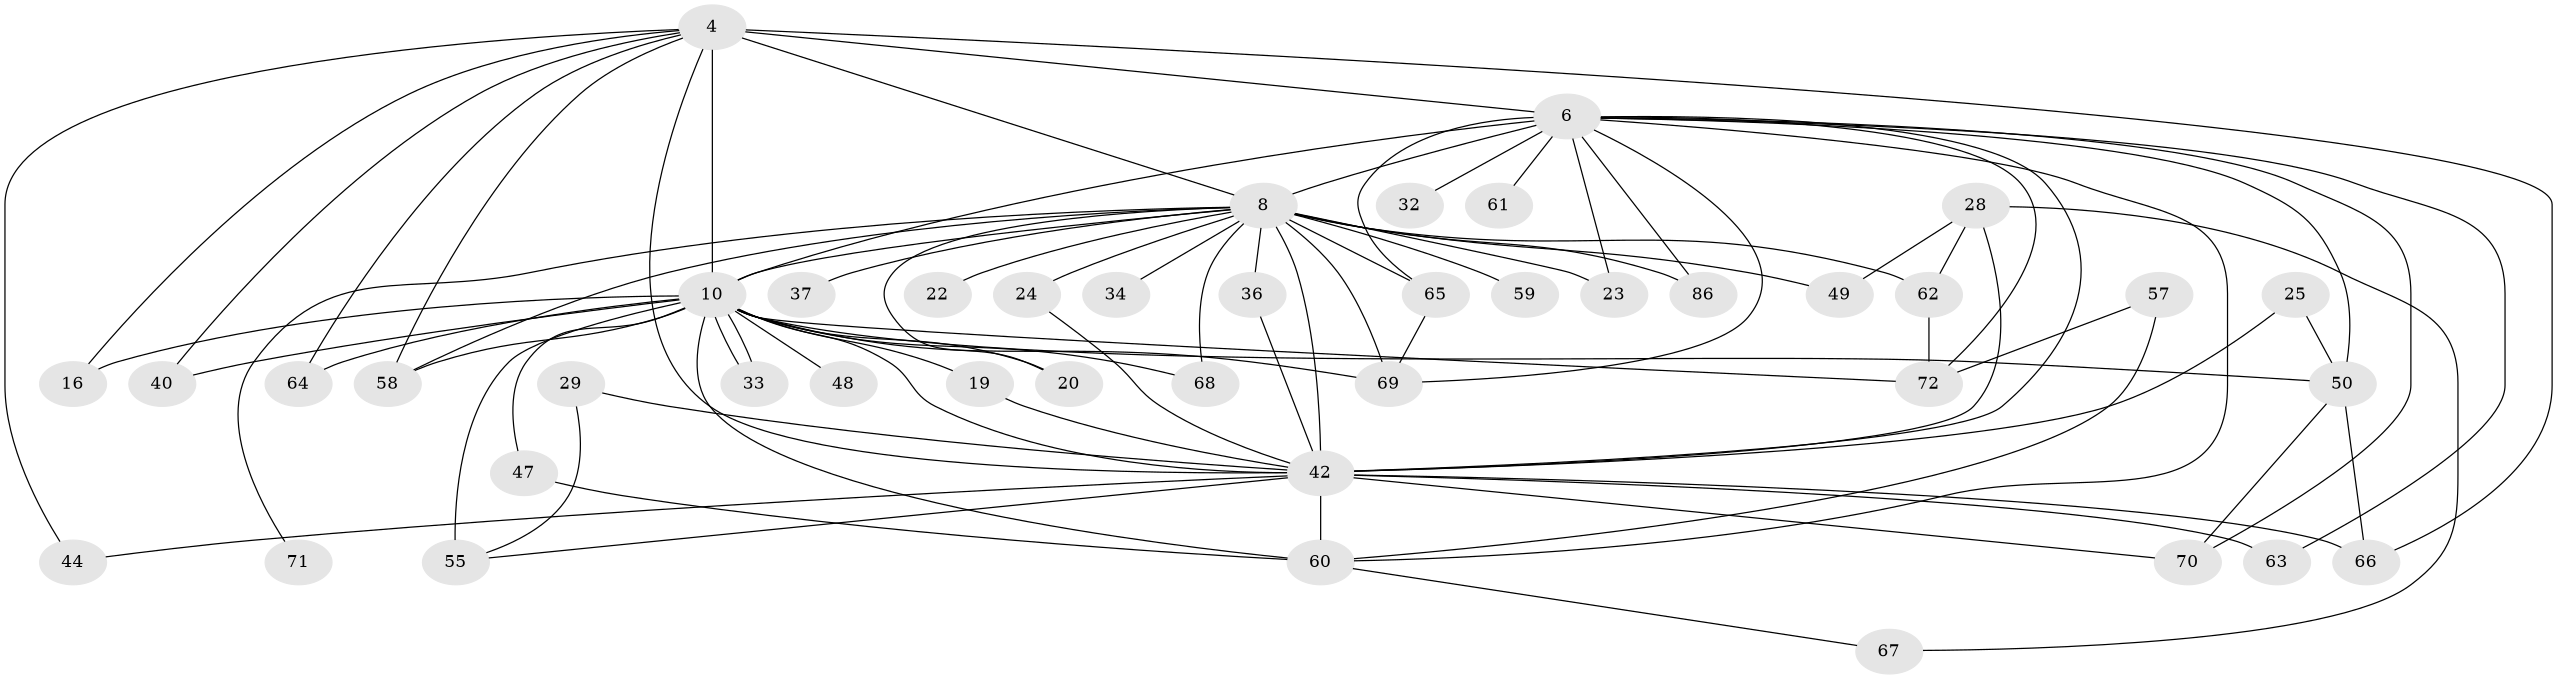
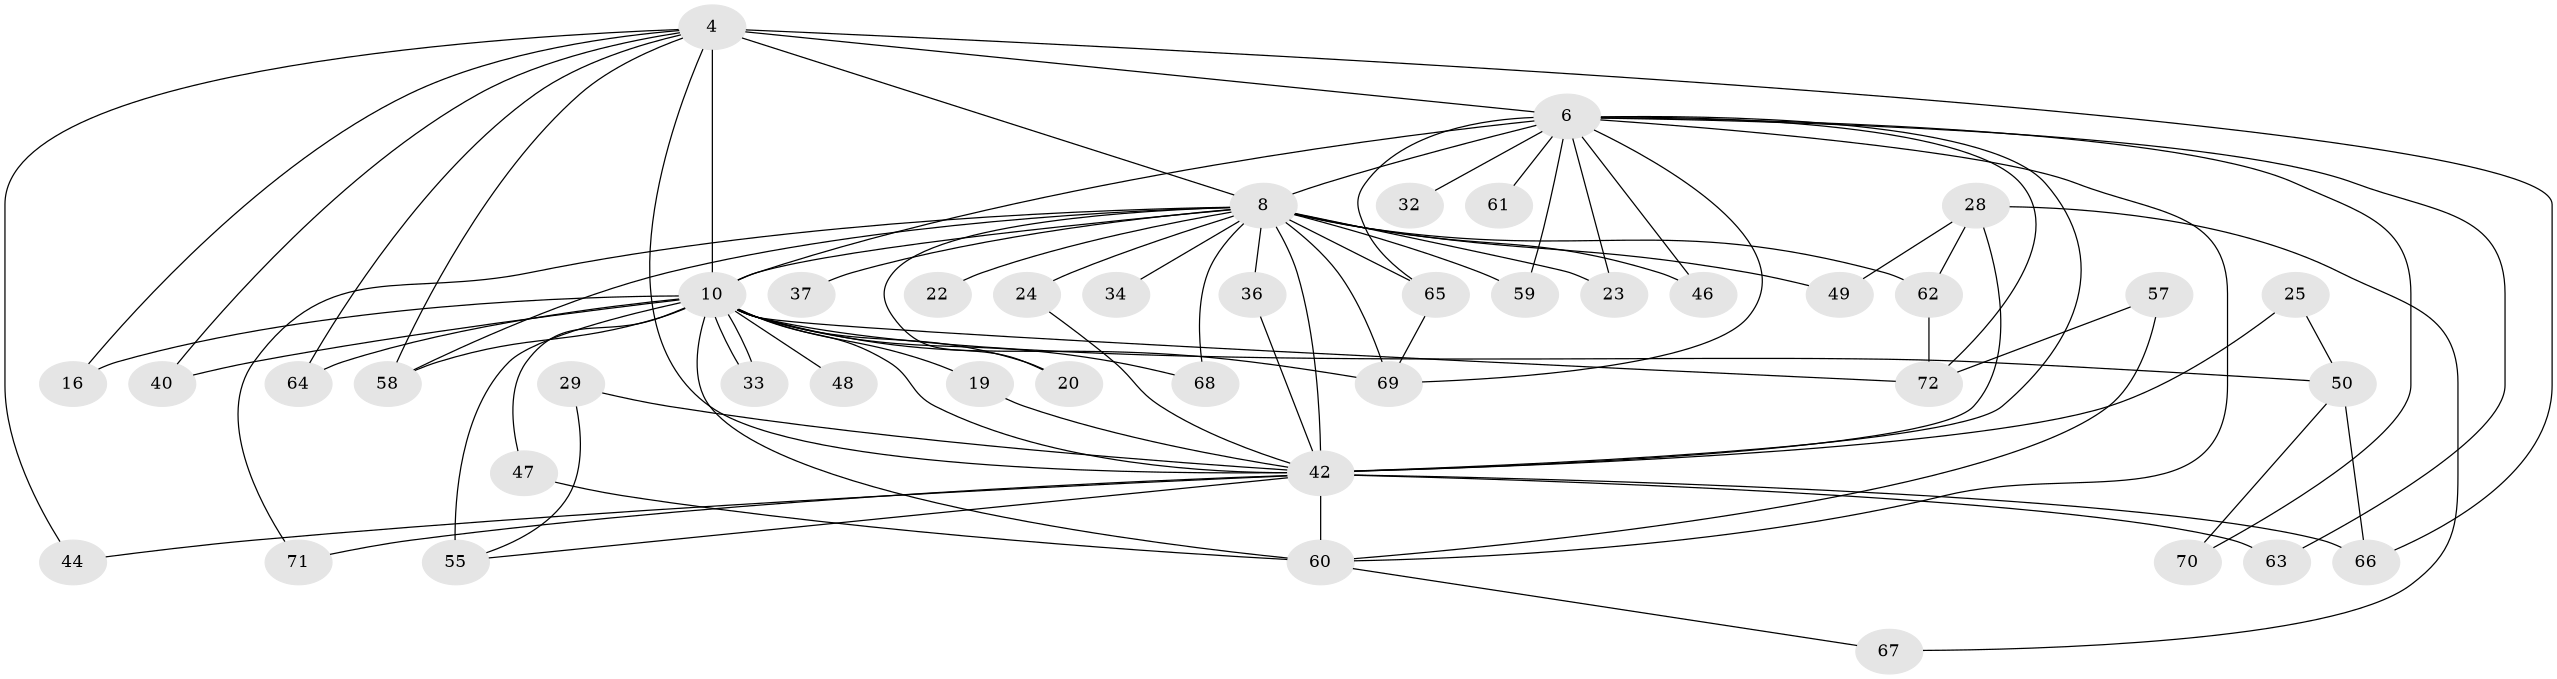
(2124, 153) -> (1549, 206)
(1703, 295) -> (1703, 295)
(1774, 520) -> (807, 501)
